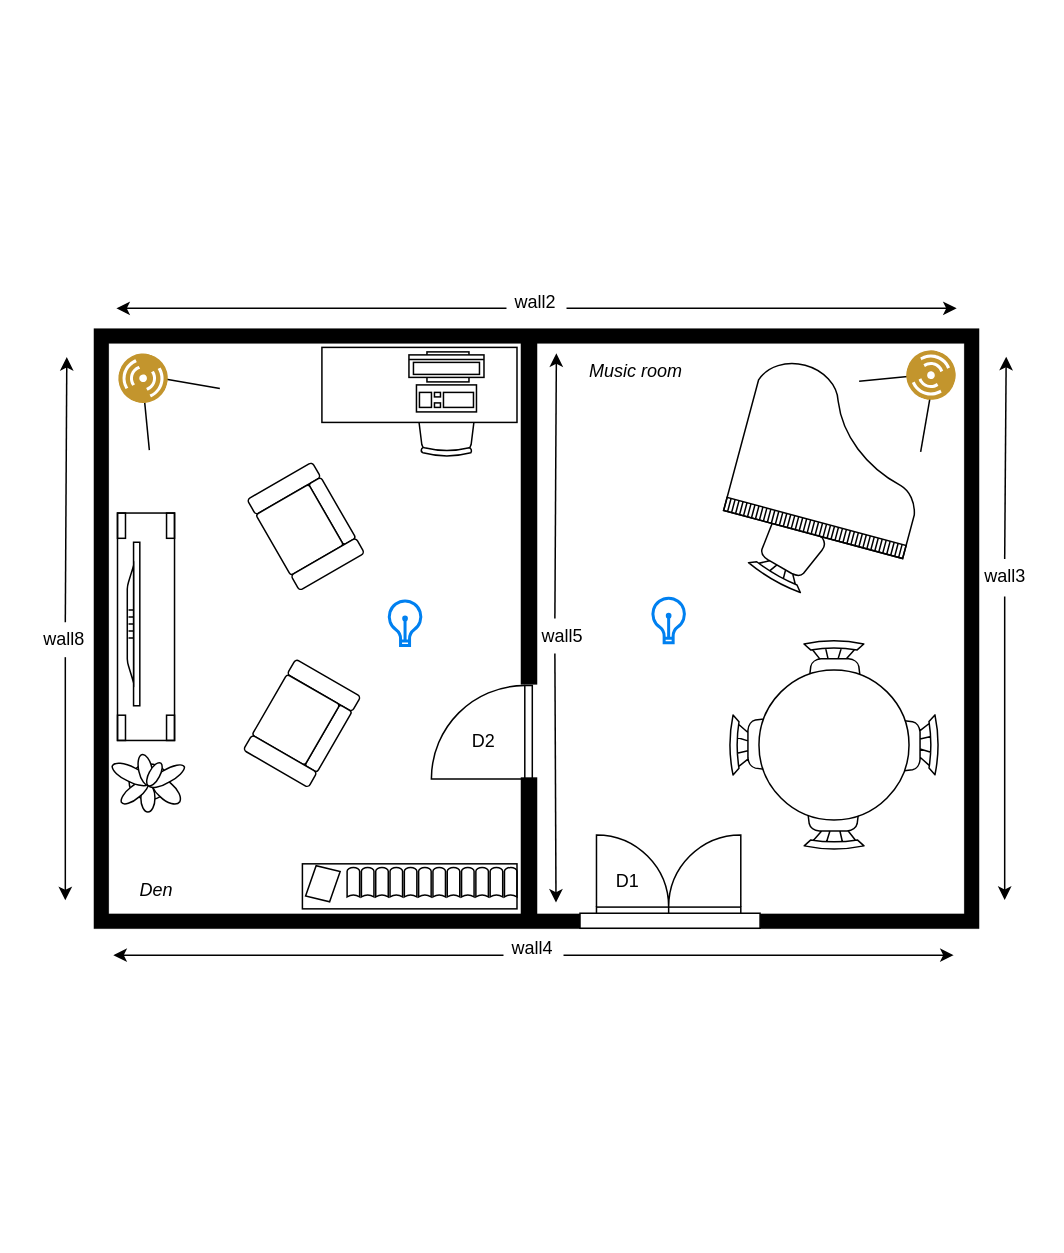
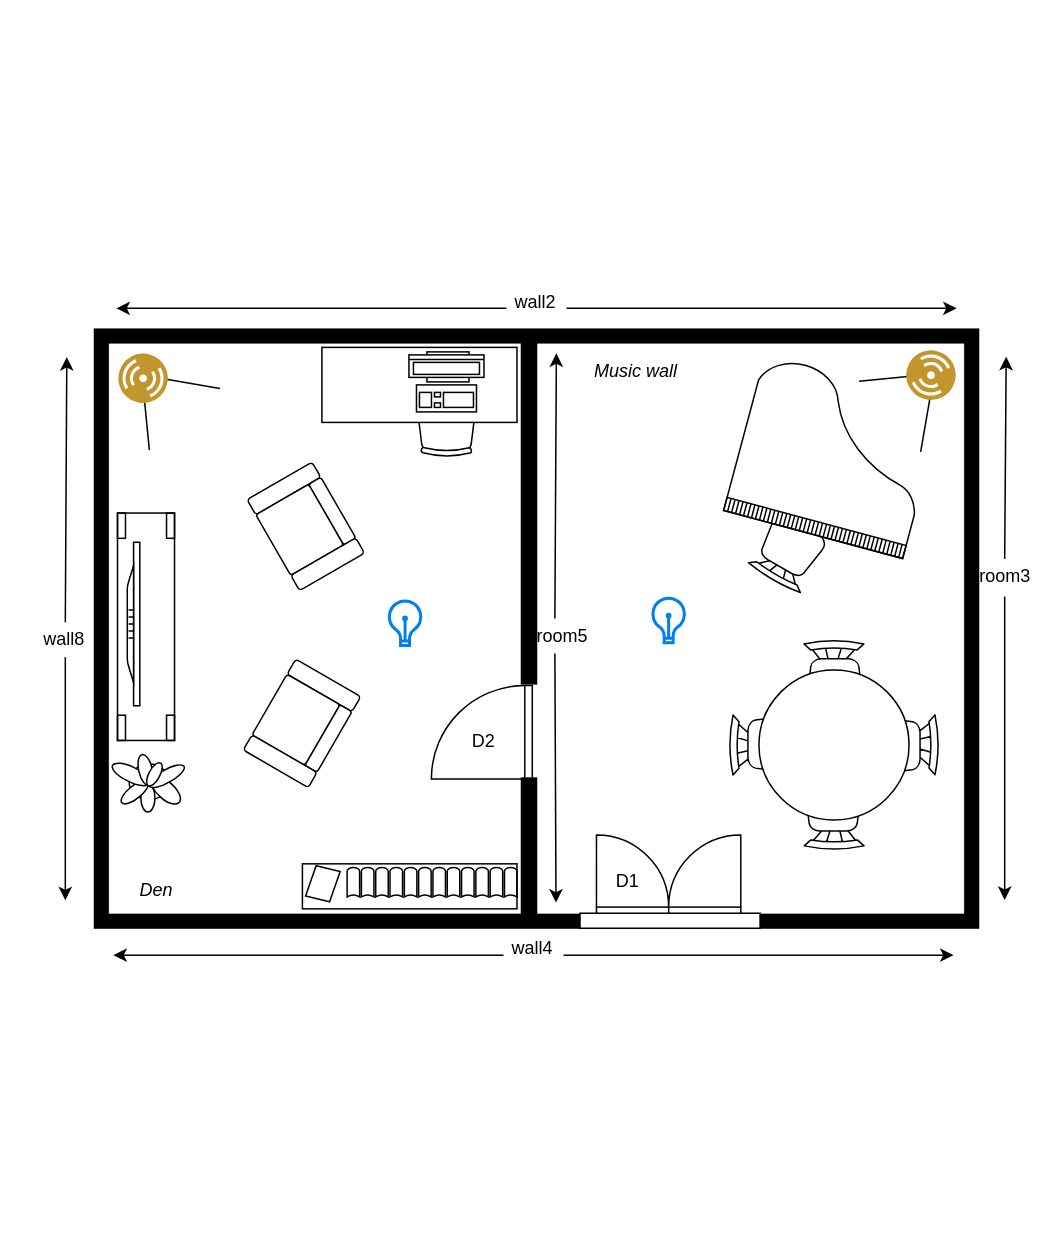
(636, 371) -> (636, 371)
(1005, 577) -> (1005, 577)
(563, 637) -> (563, 637)
